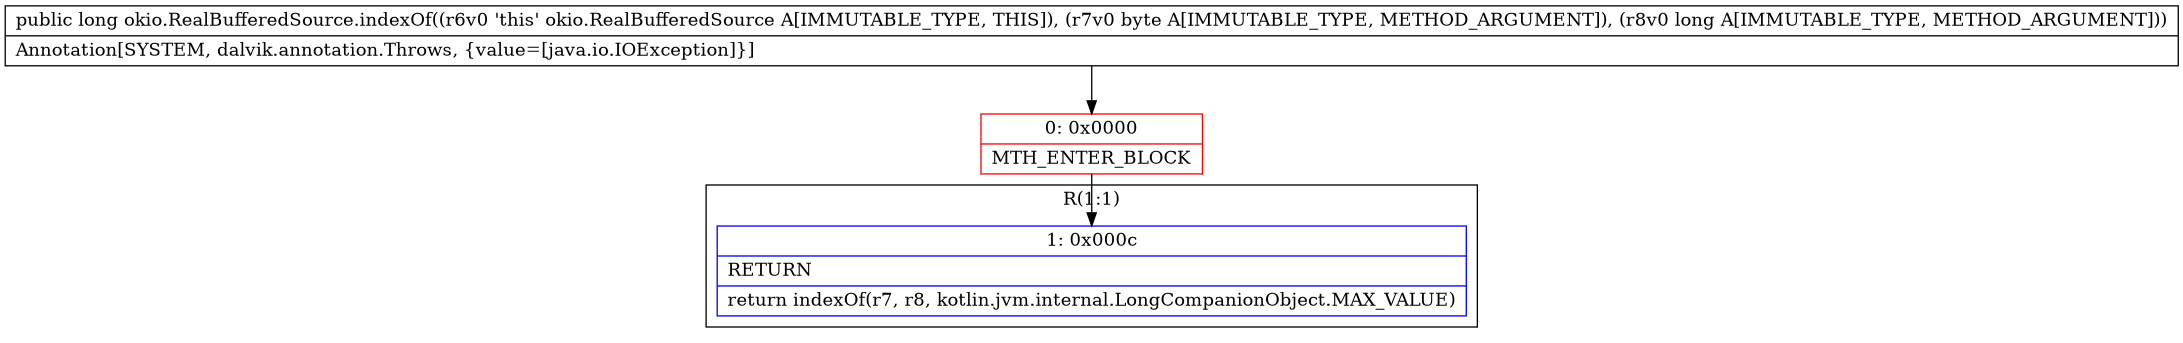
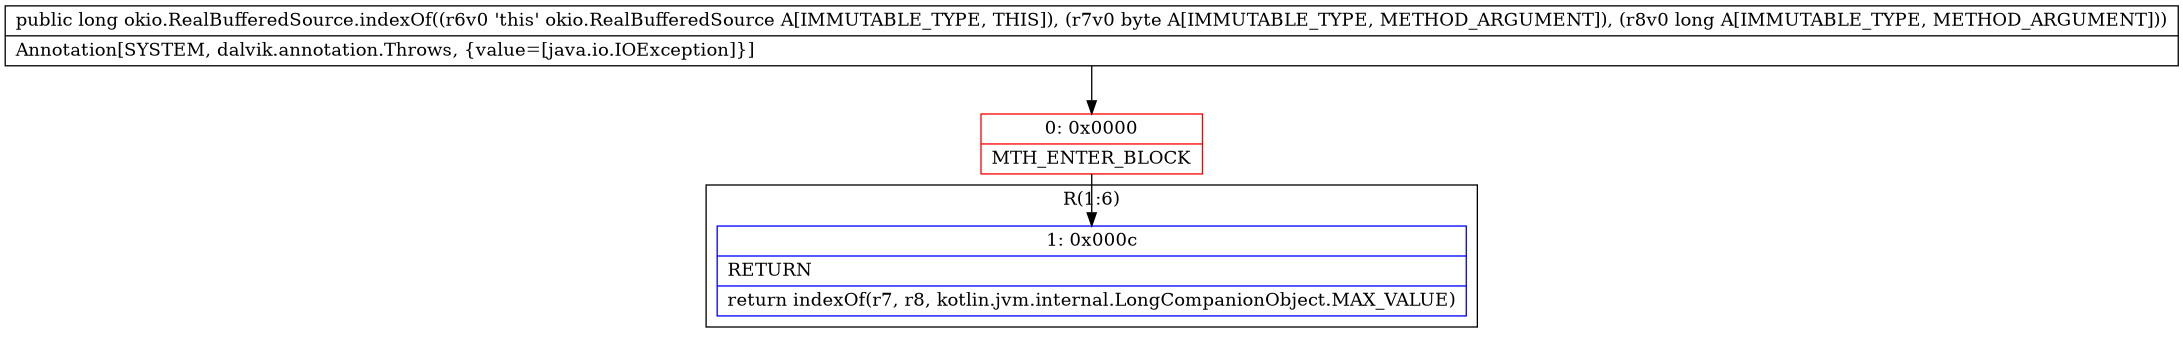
(1092, 200) -> (1092, 200)
